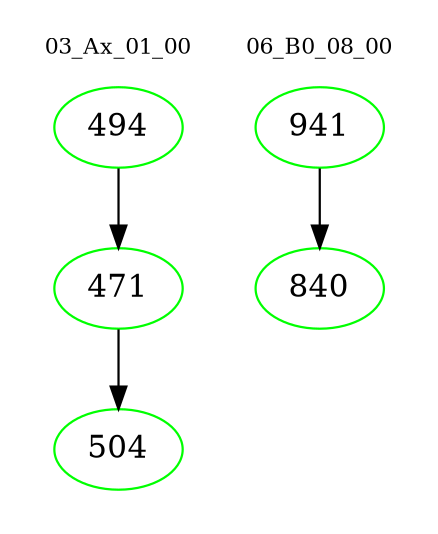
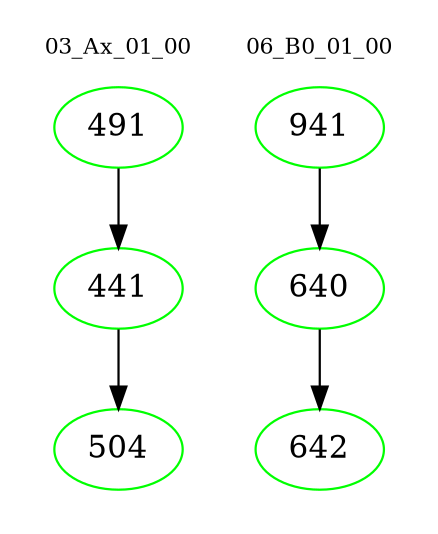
(320, 48) -> (320, 48)
(119, 127) -> (119, 127)
(119, 288) -> (119, 288)
(320, 288) -> (320, 288)
none -> (320, 449)
